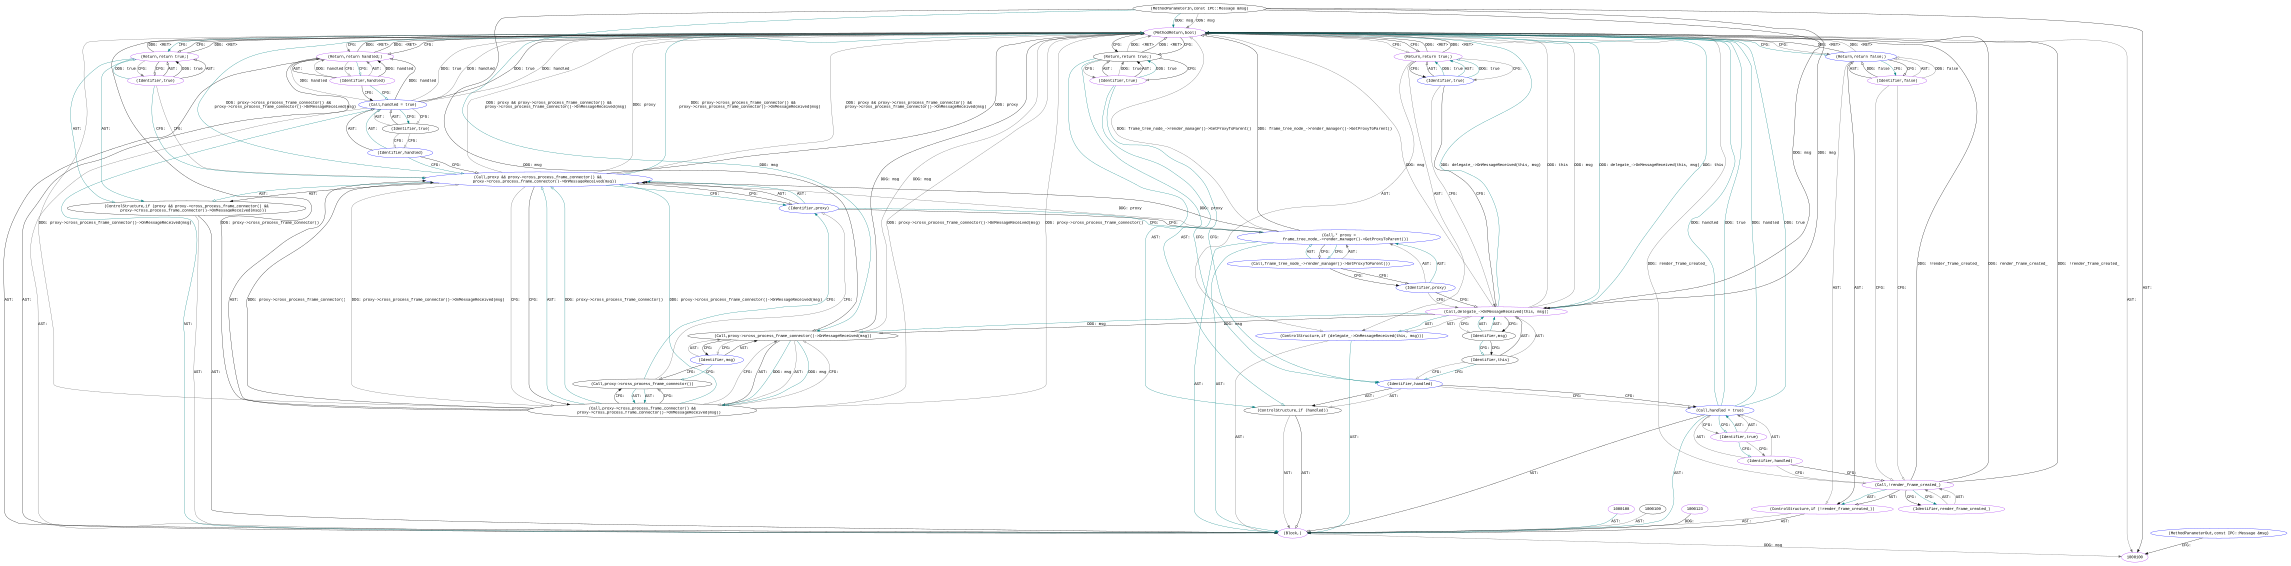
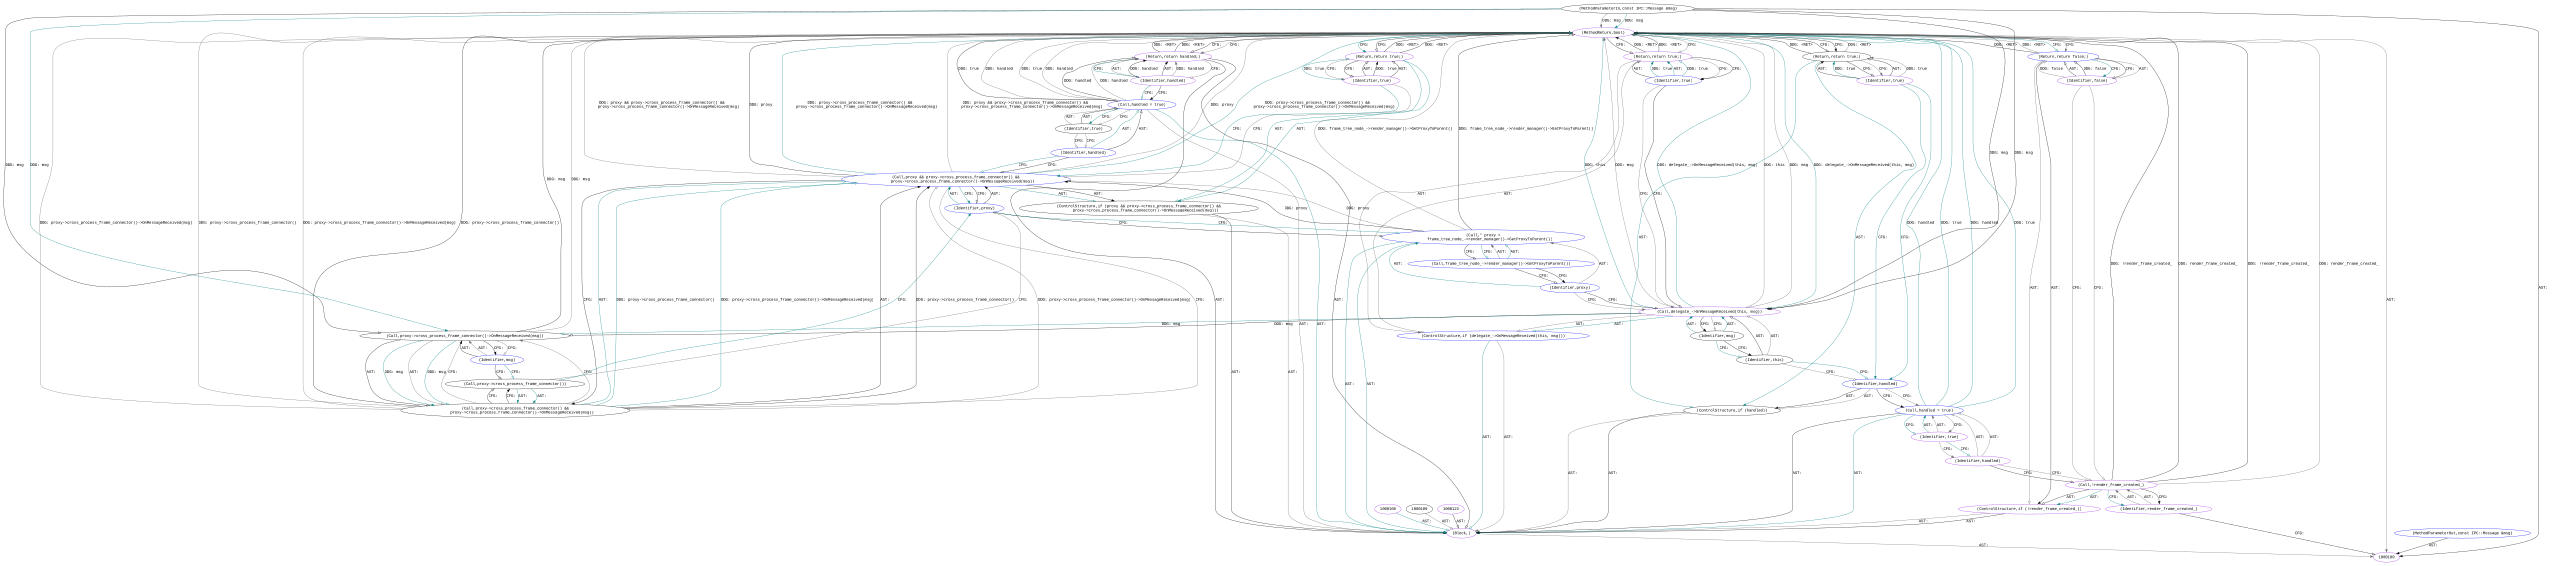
(1691, 521) -> (1462, 521)
none -> (2276, 534)
(1773, 545) -> (1985, 545)
(2188, 545) -> (2435, 545)
